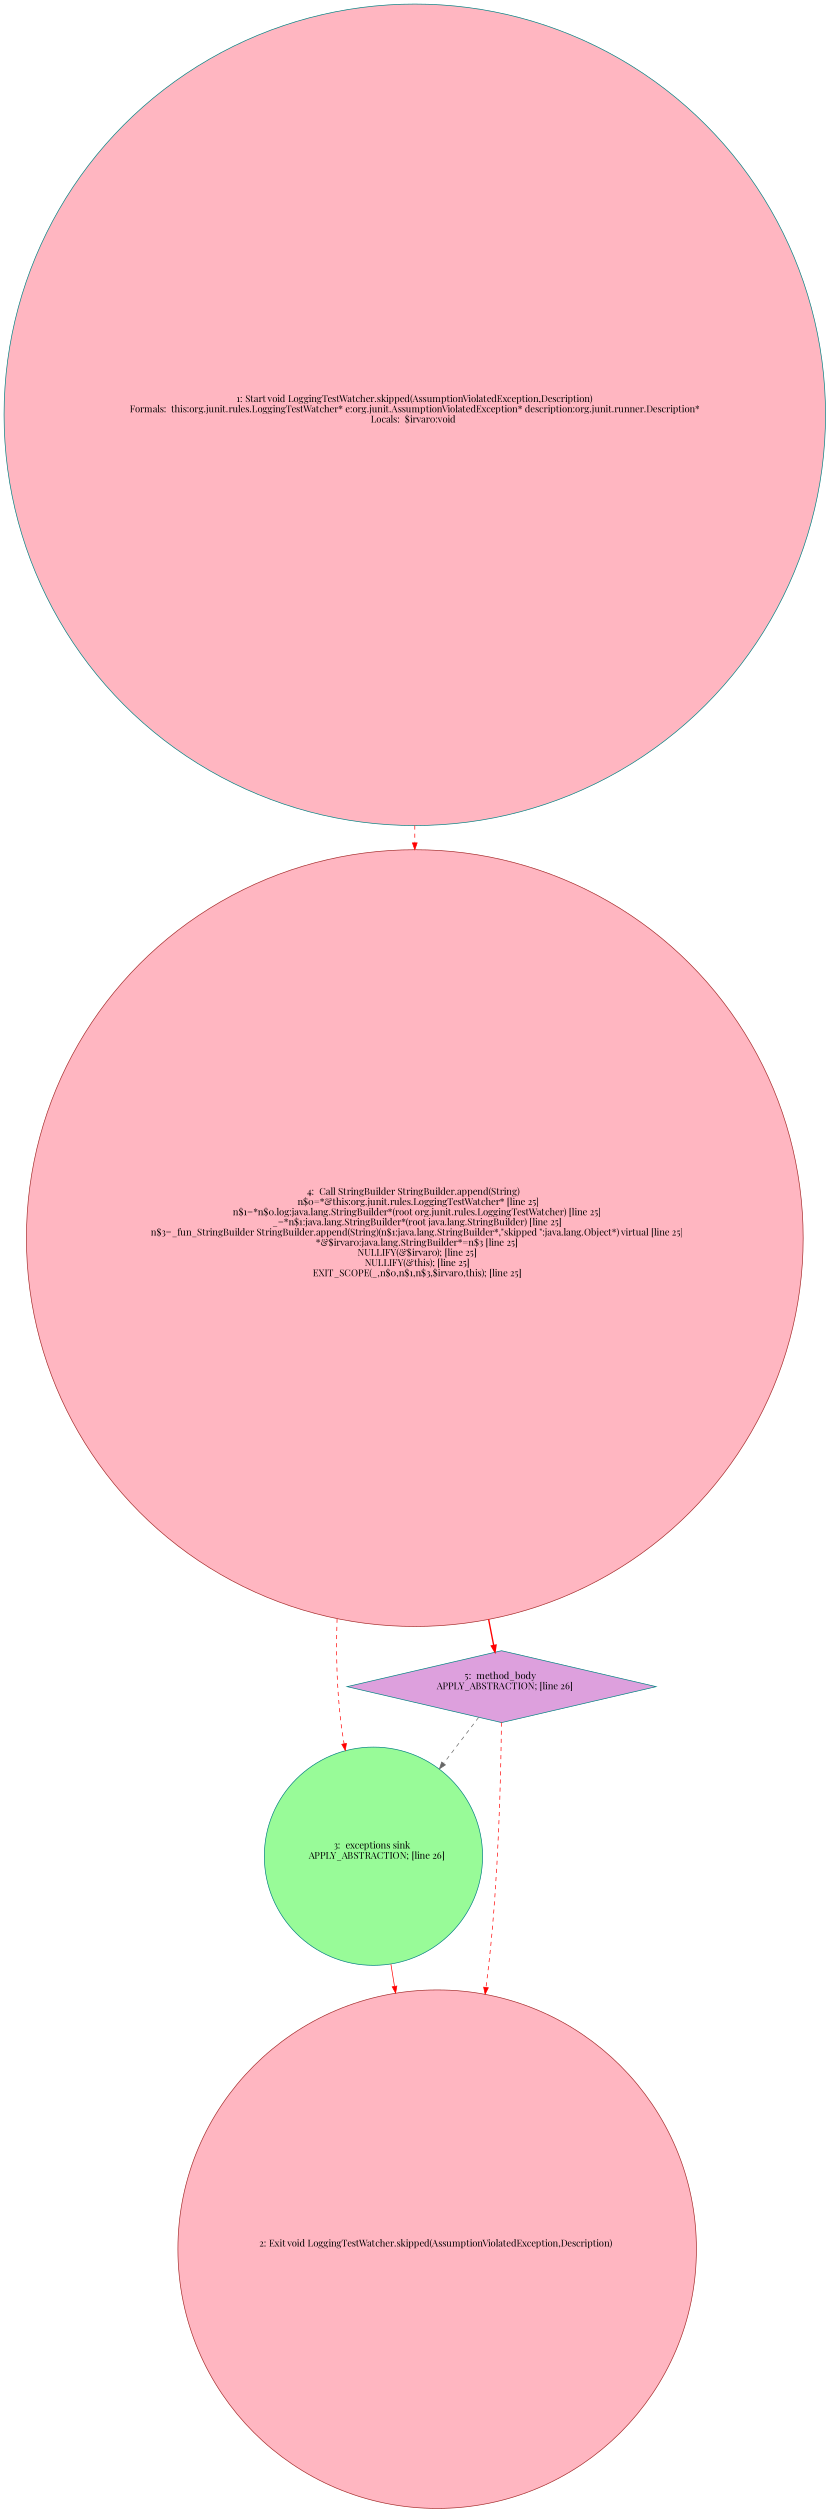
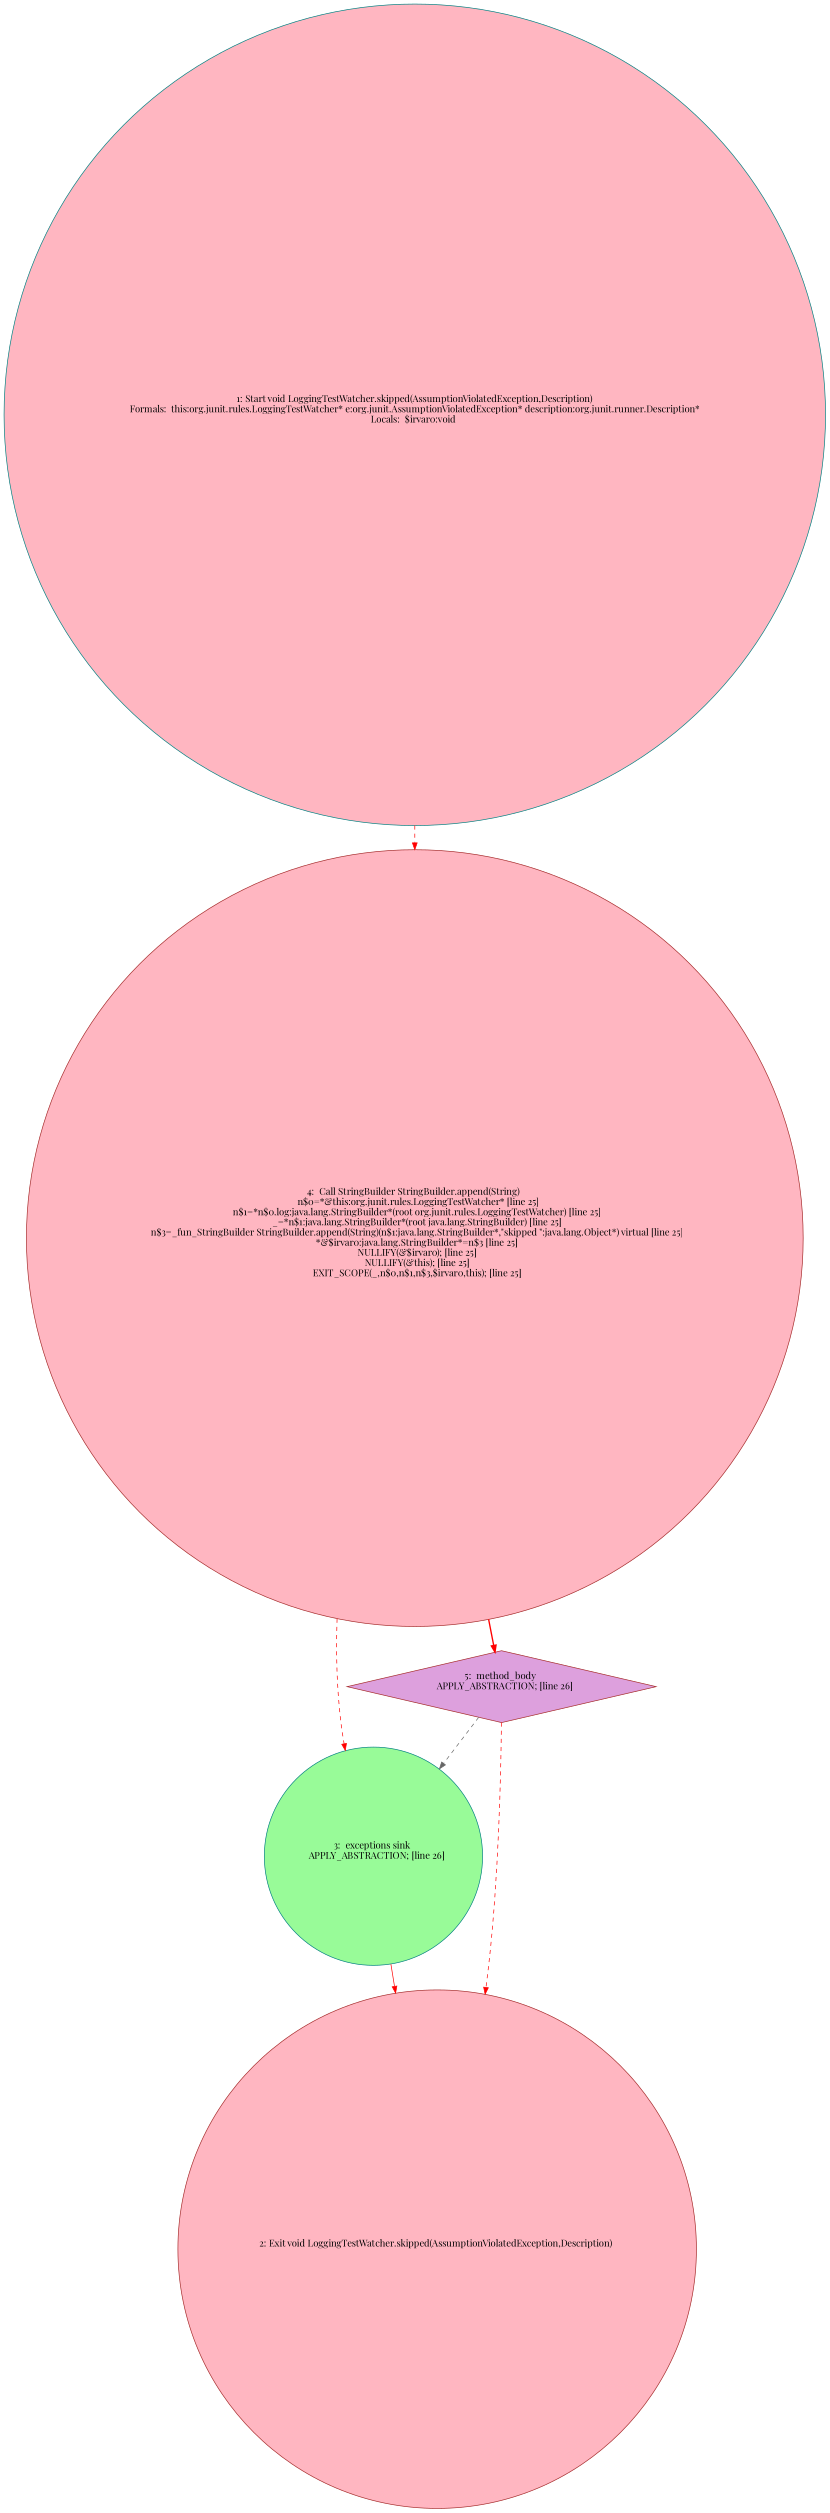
(502, 1687) -> (502, 1687)
